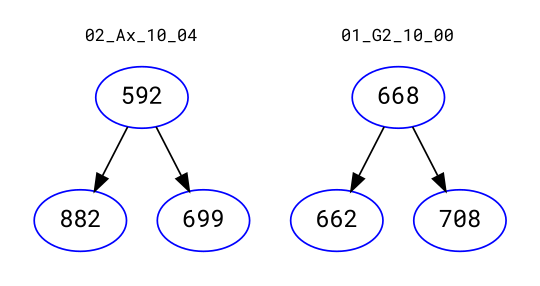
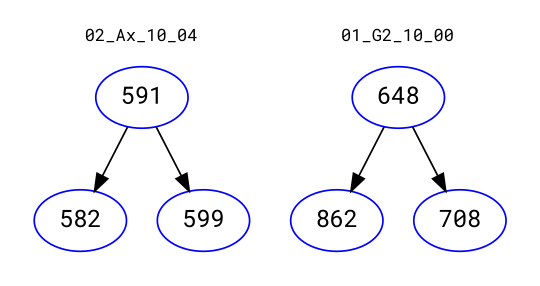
(142, 97) -> (142, 97)
(398, 97) -> (398, 97)
(80, 221) -> (80, 221)
(203, 221) -> (203, 221)
(337, 221) -> (337, 221)
